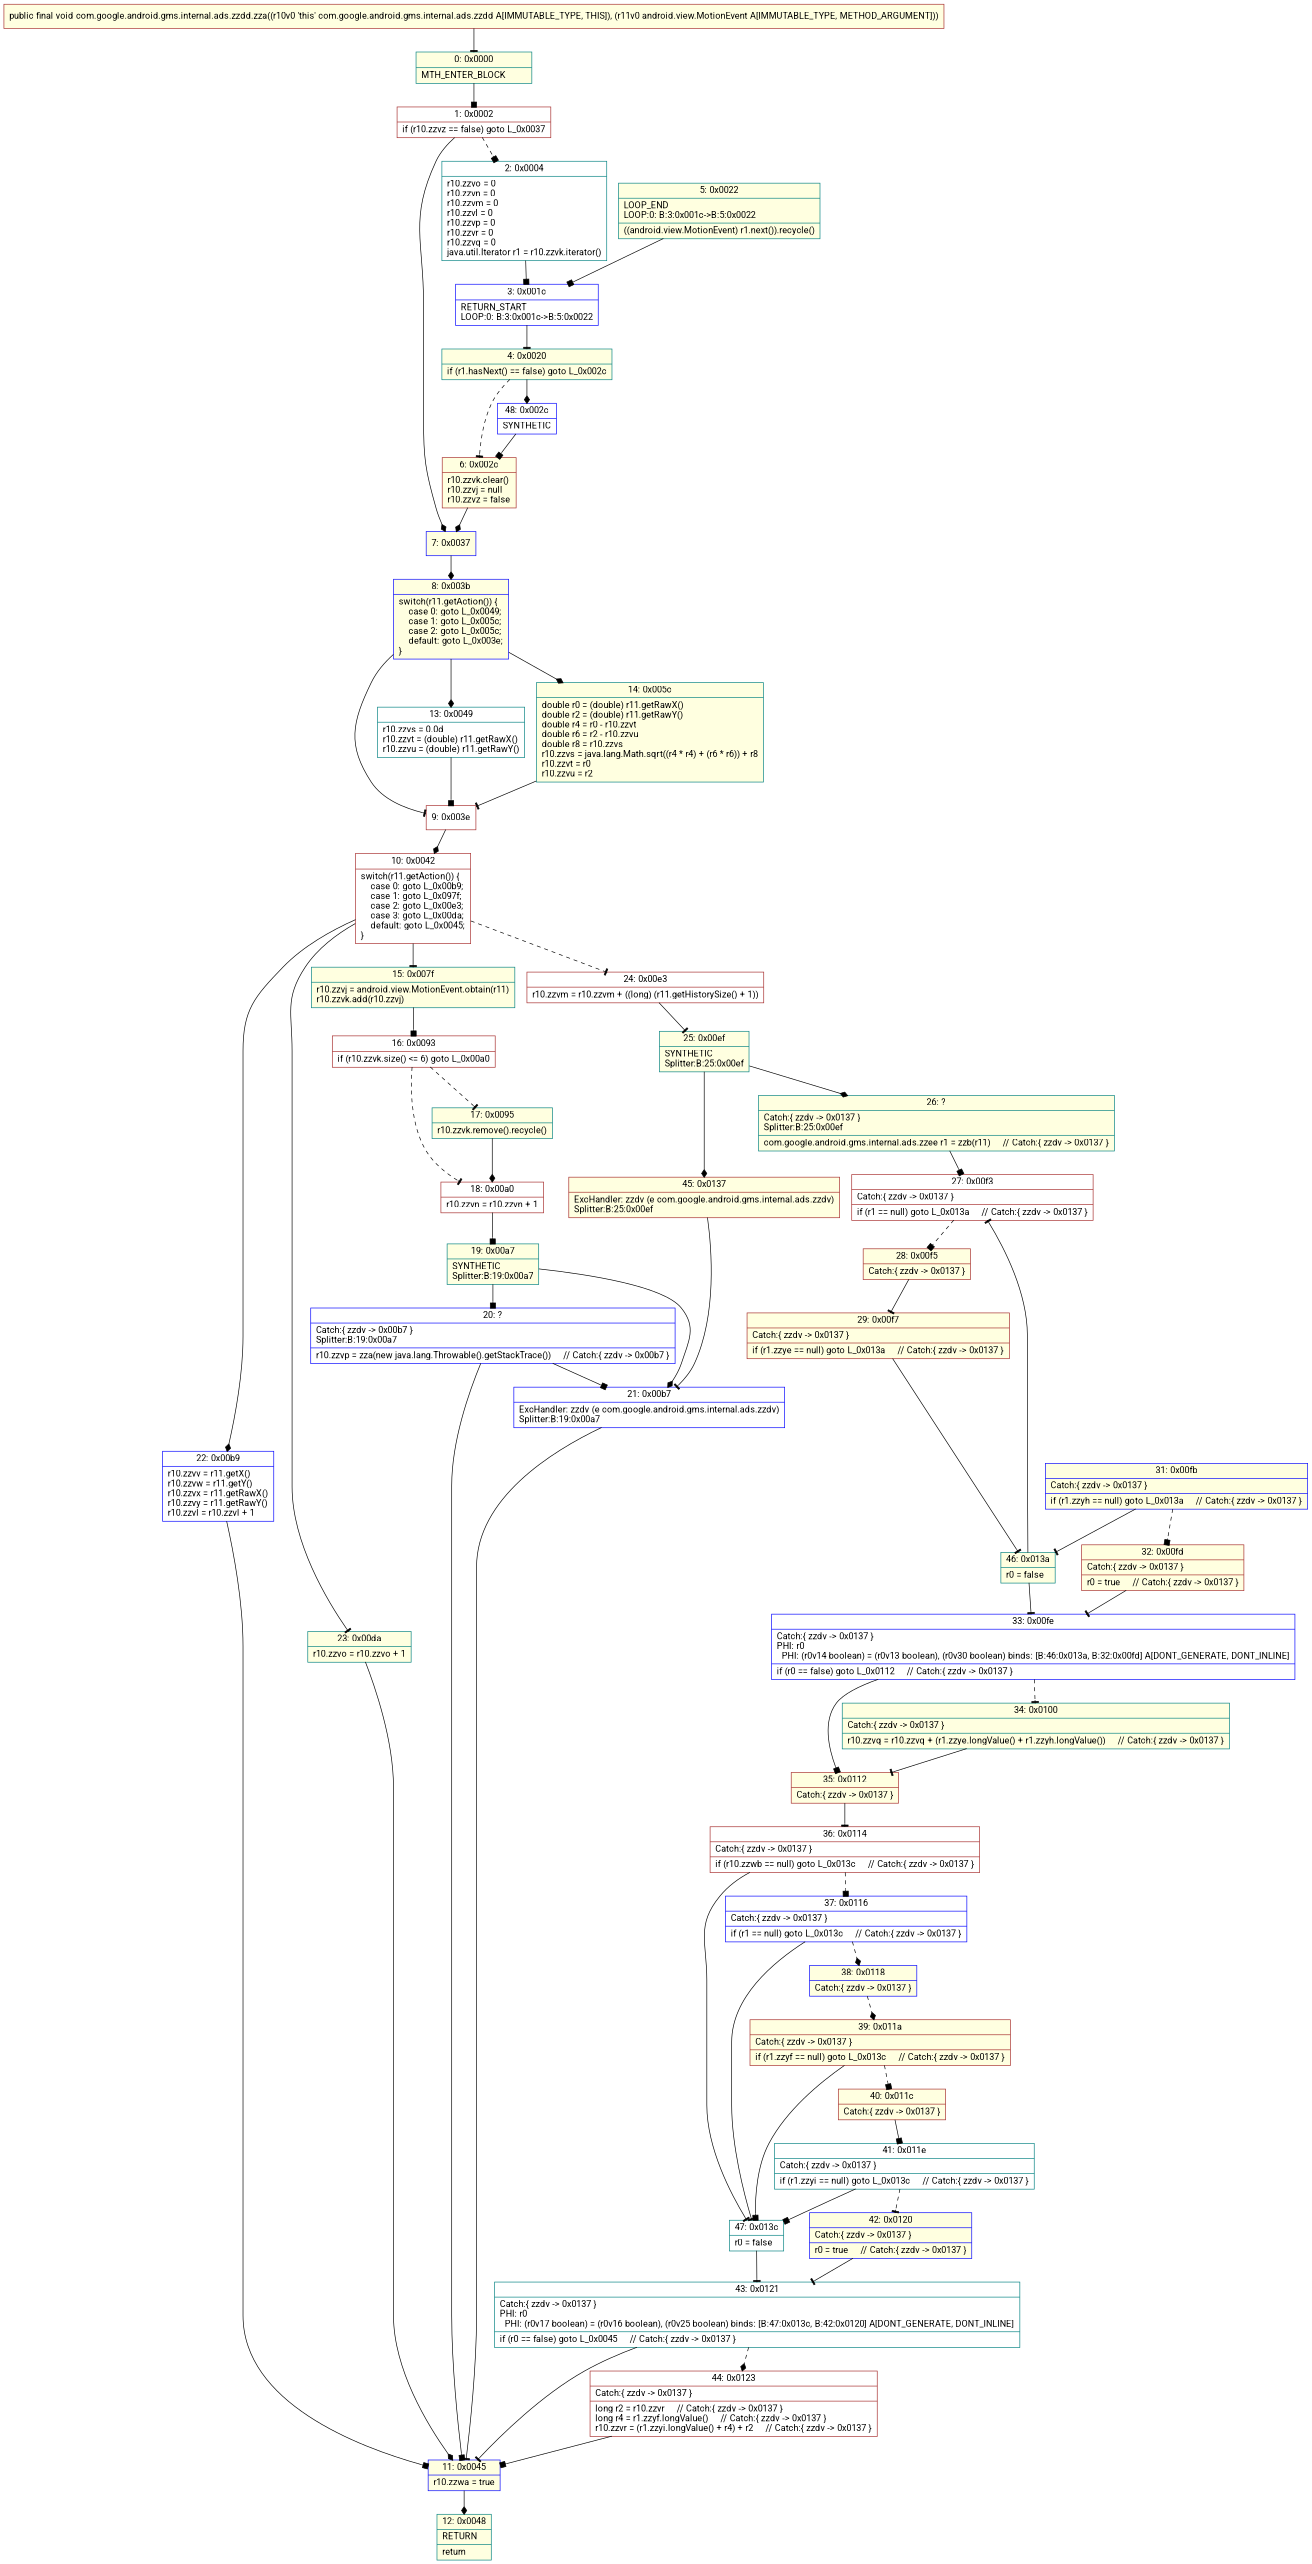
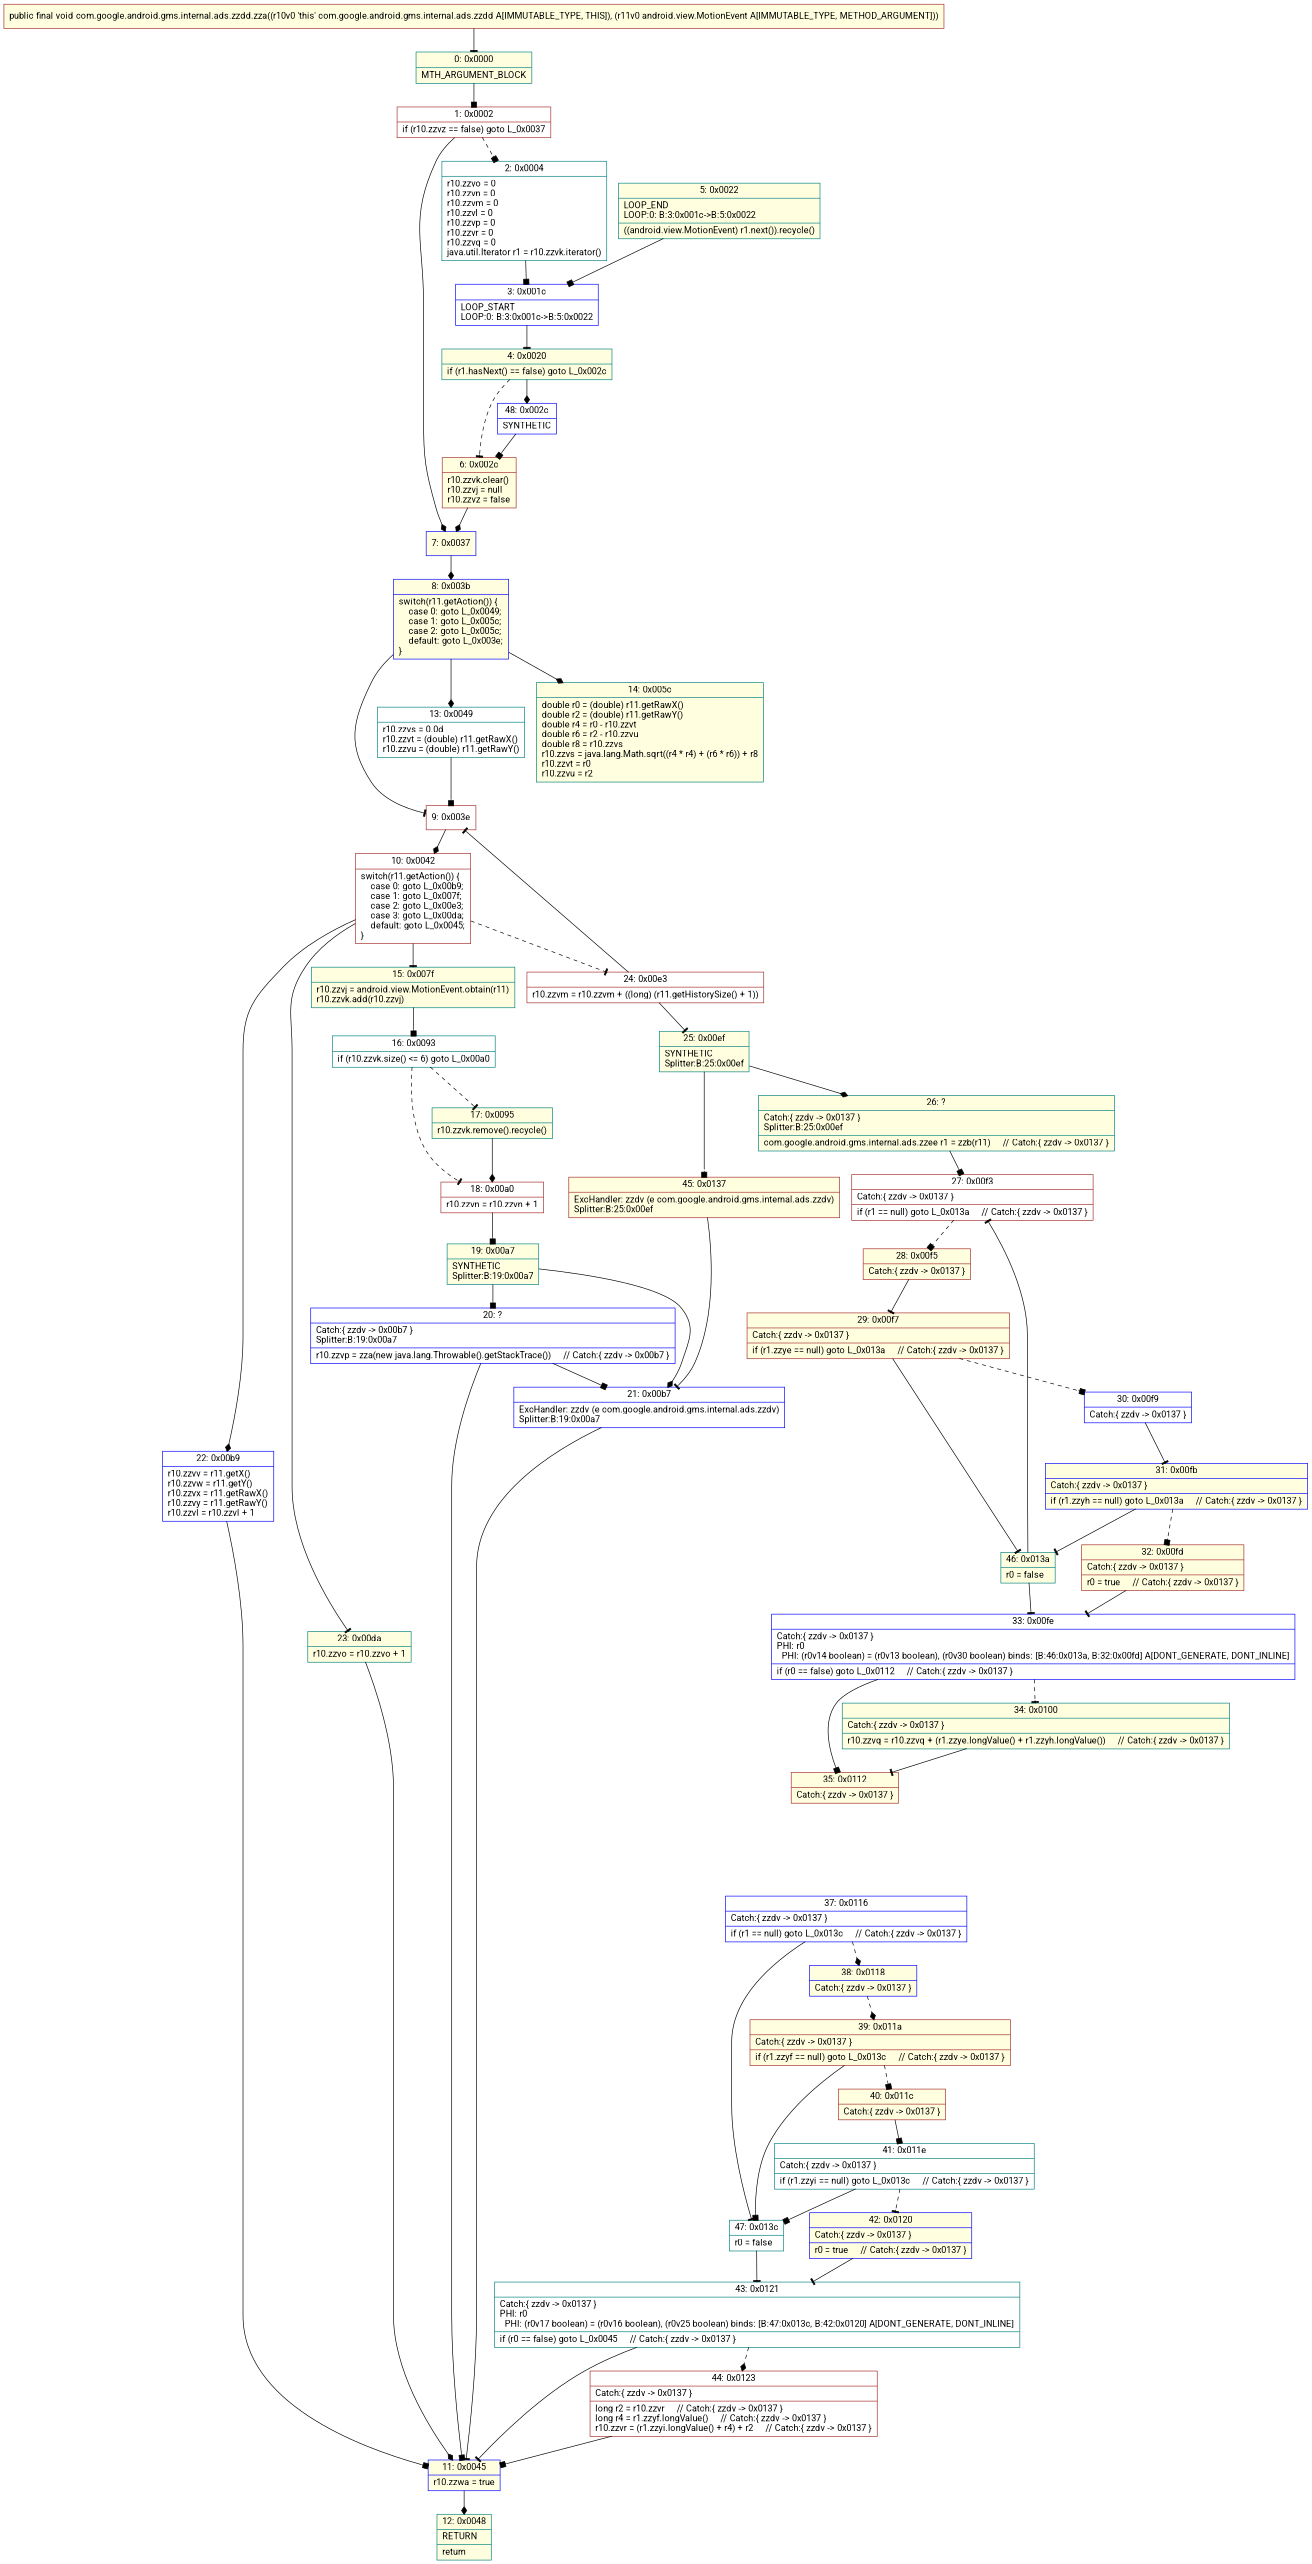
(464, 75) -> (474, 75)
(494, 307) -> (488, 307)
(508, 793) -> (548, 902)
(411, 896) -> (411, 896)
(414, 1052) -> (414, 1052)
(704, 1121) -> (704, 1121)
none -> (1138, 1407)
(845, 1850) -> none
